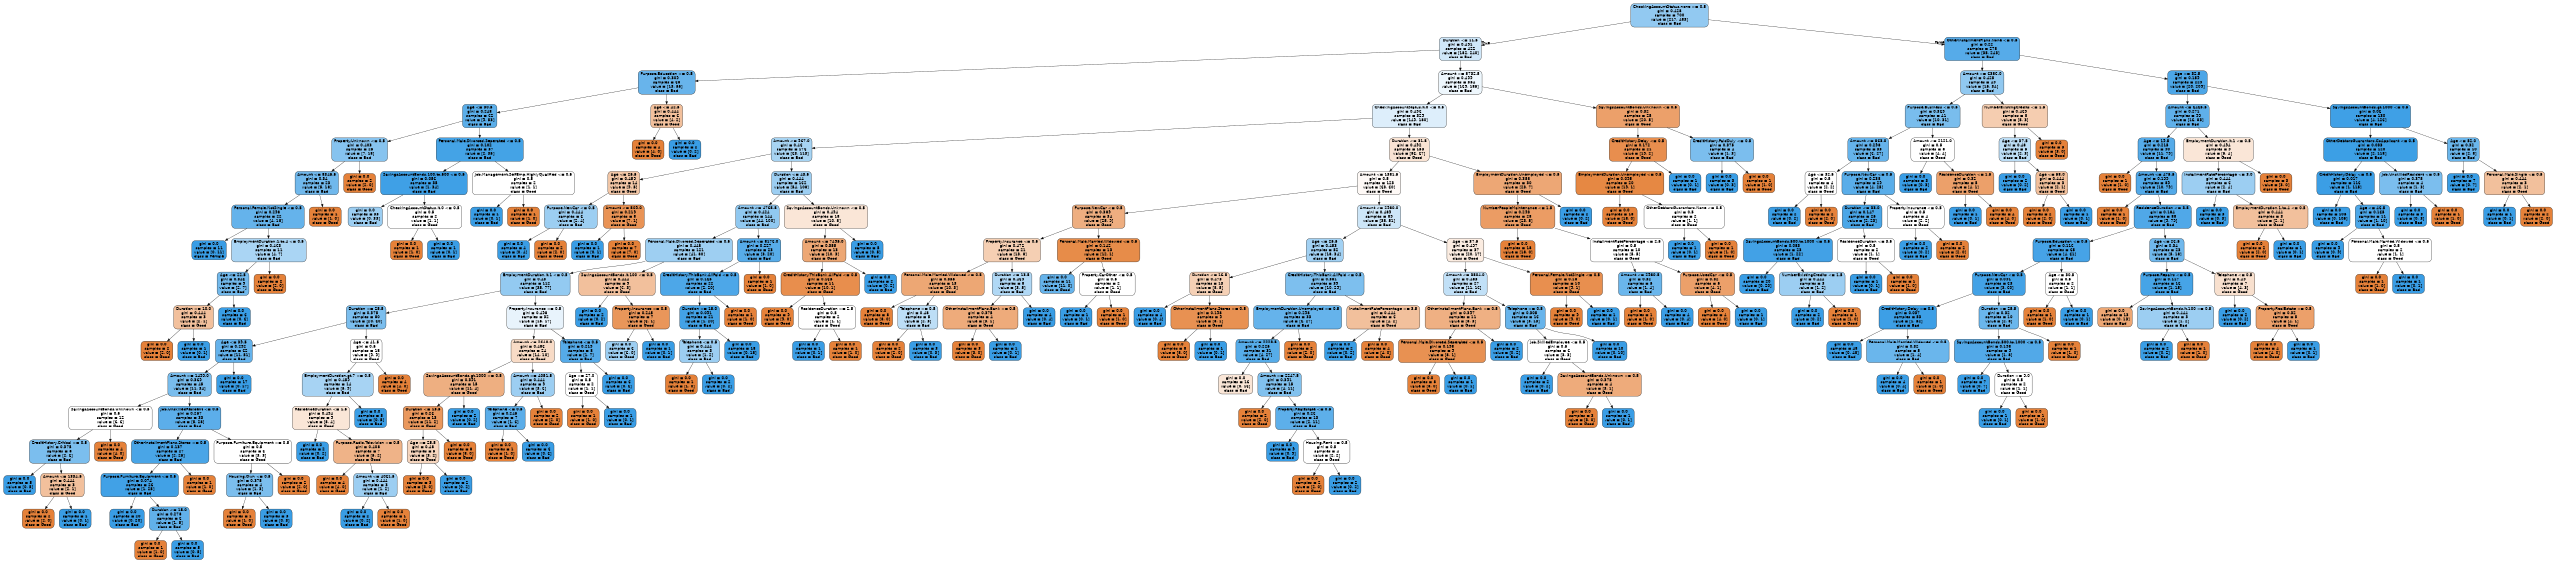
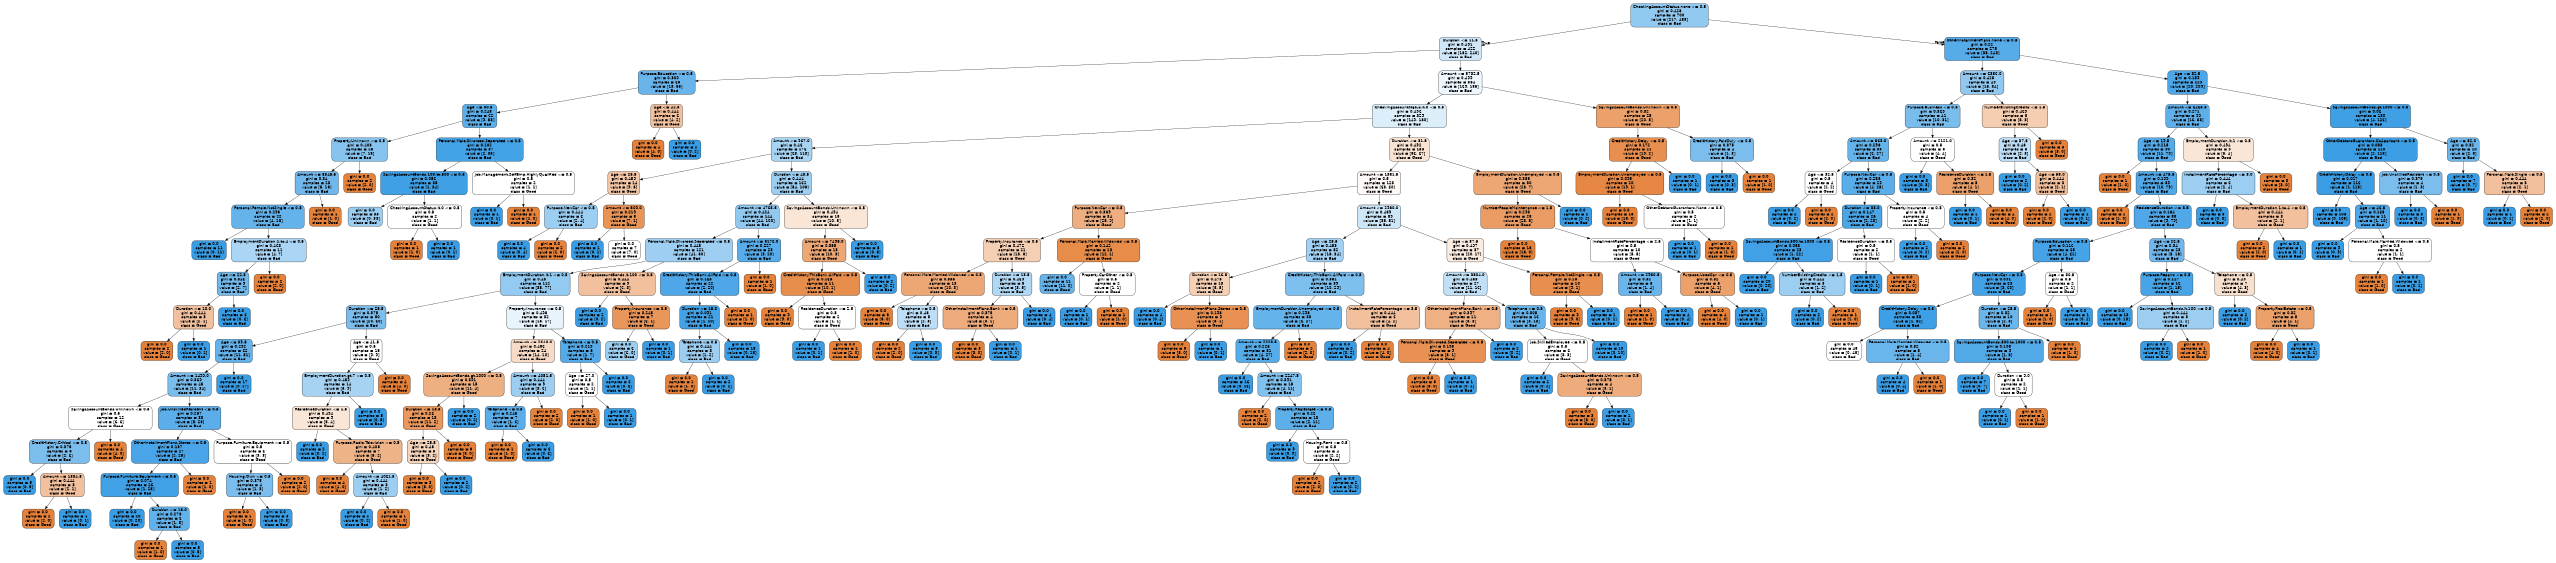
(209, 250) -> (209, 250)
(624, 250) -> (624, 250)
(2115, 317) -> (2115, 317)
(1844, 351) -> (1844, 351)
(1236, 384) -> (1236, 384)
